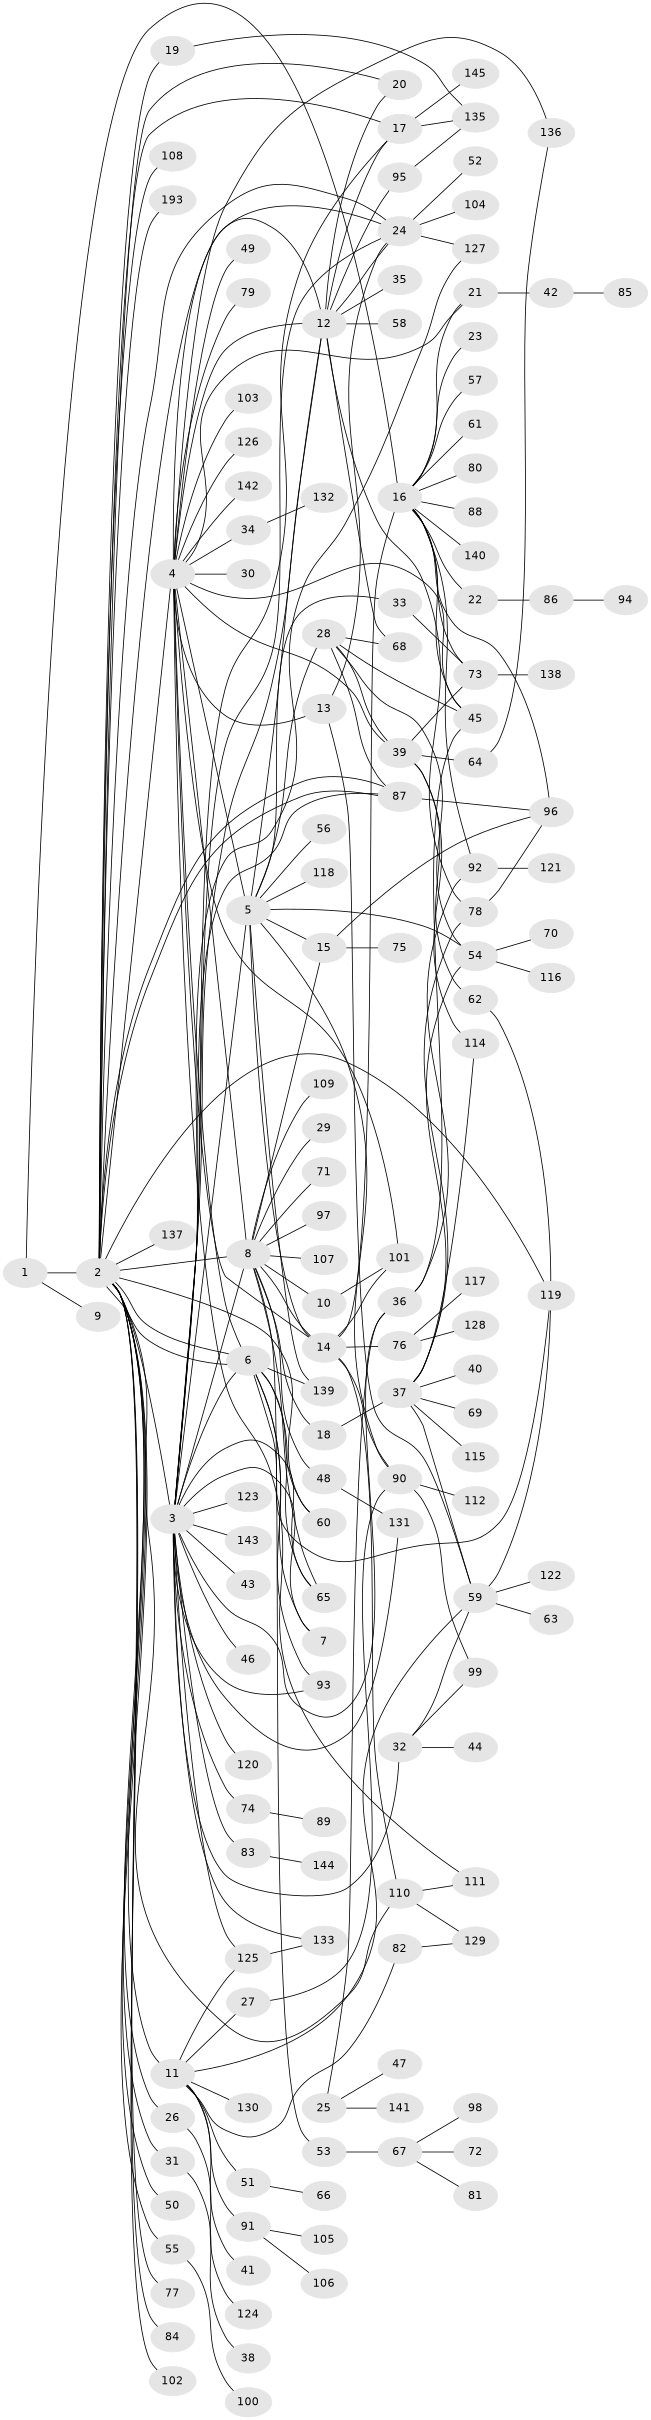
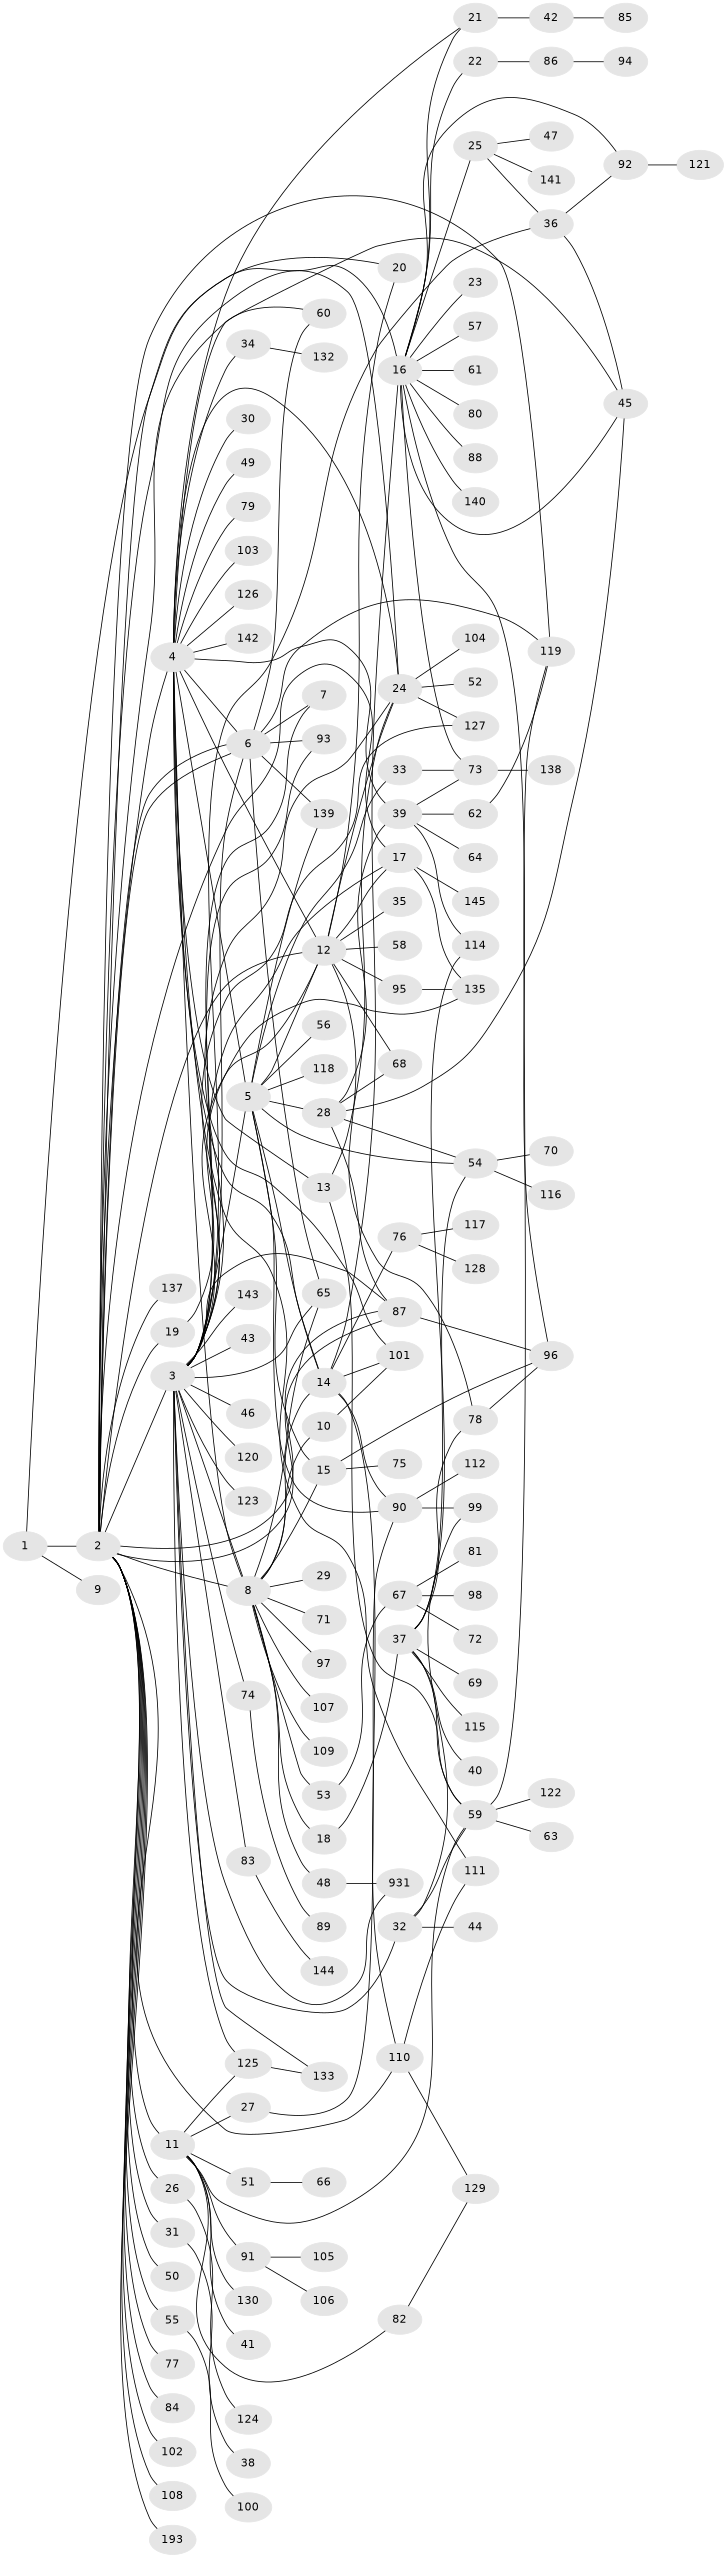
(551, 133) -> none
none -> (438, 258)
(400, 1523) -> (400, 1883)
